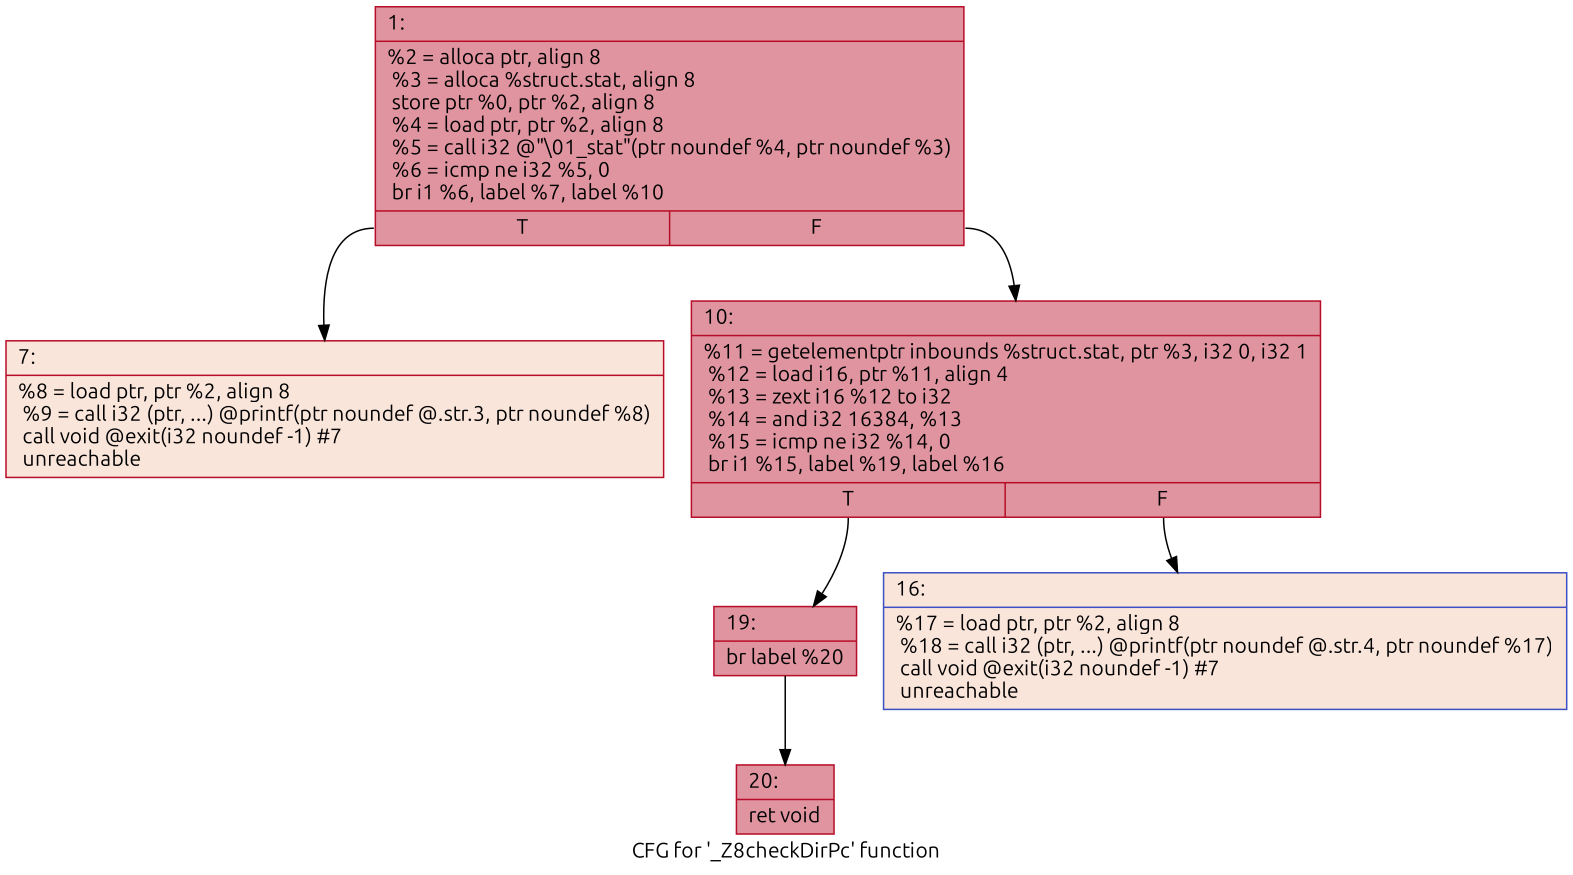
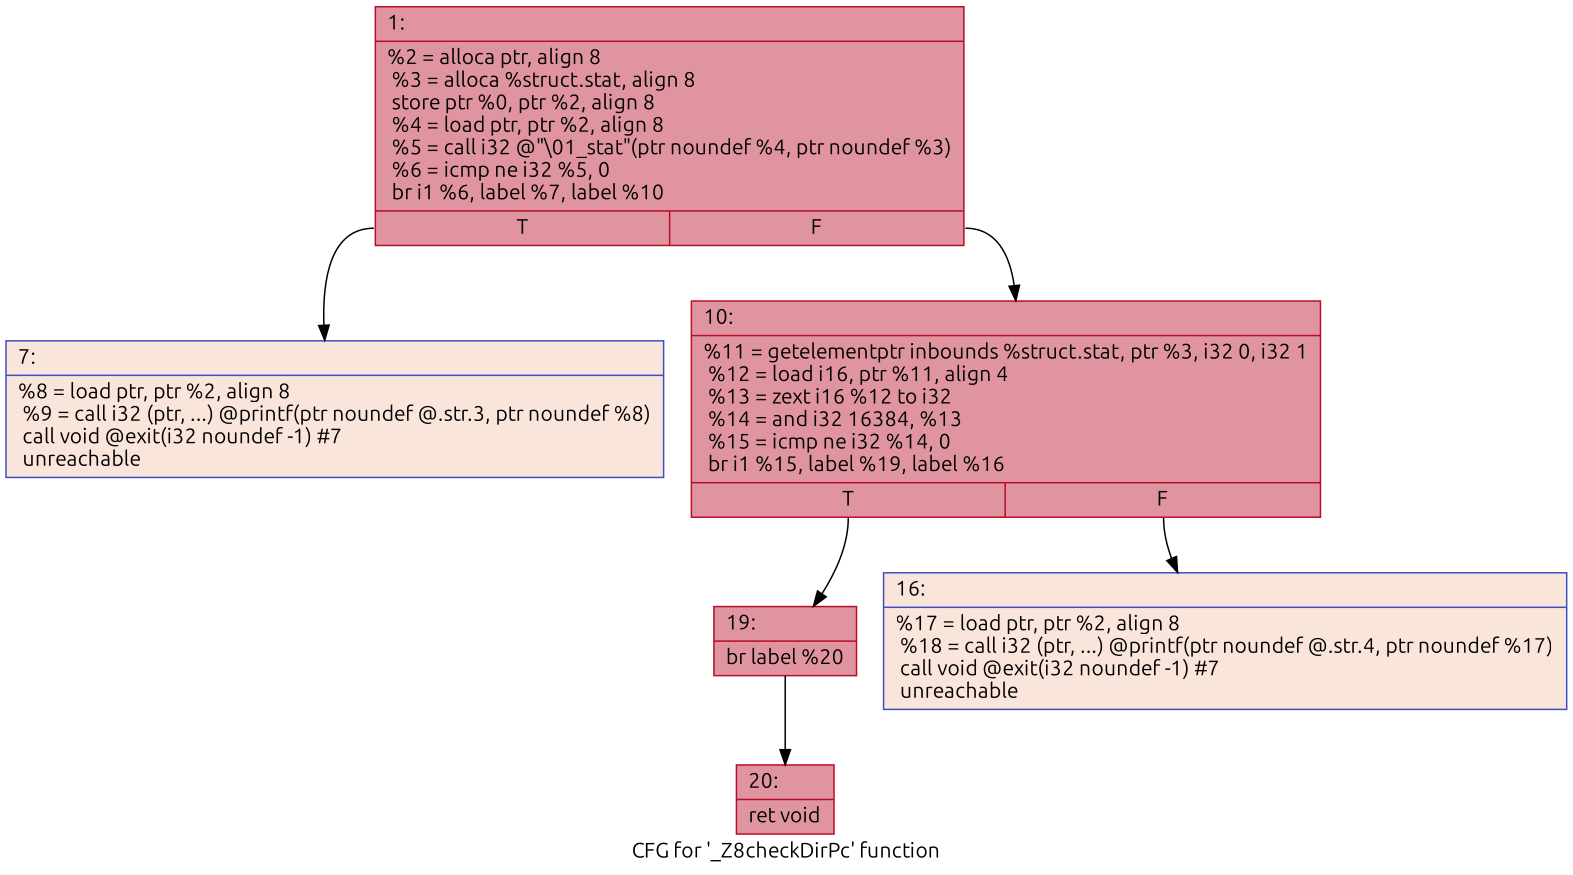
(335, 409) -> (335, 409)
